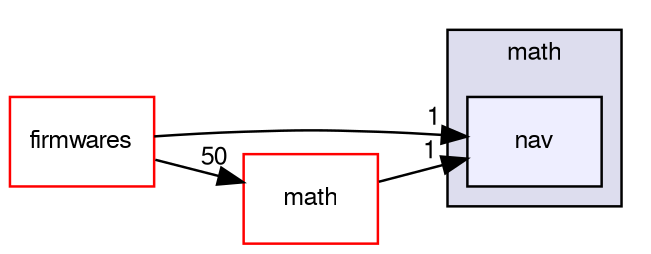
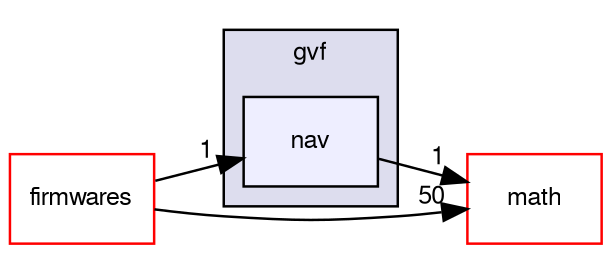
(535, 53) -> (311, 53)
(411, 173) -> (414, 168)
